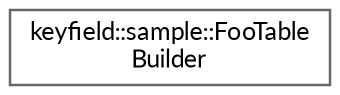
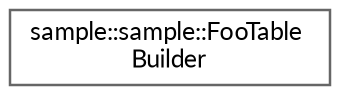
(170, 48) -> (170, 48)
